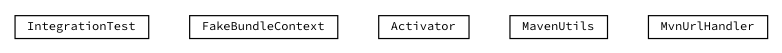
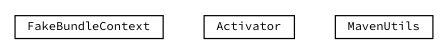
(81, 26) -> none
(707, 26) -> none
